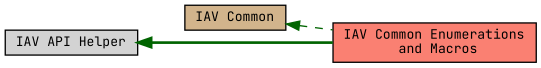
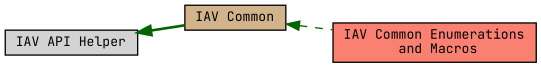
(242, 43) -> (168, 28)
